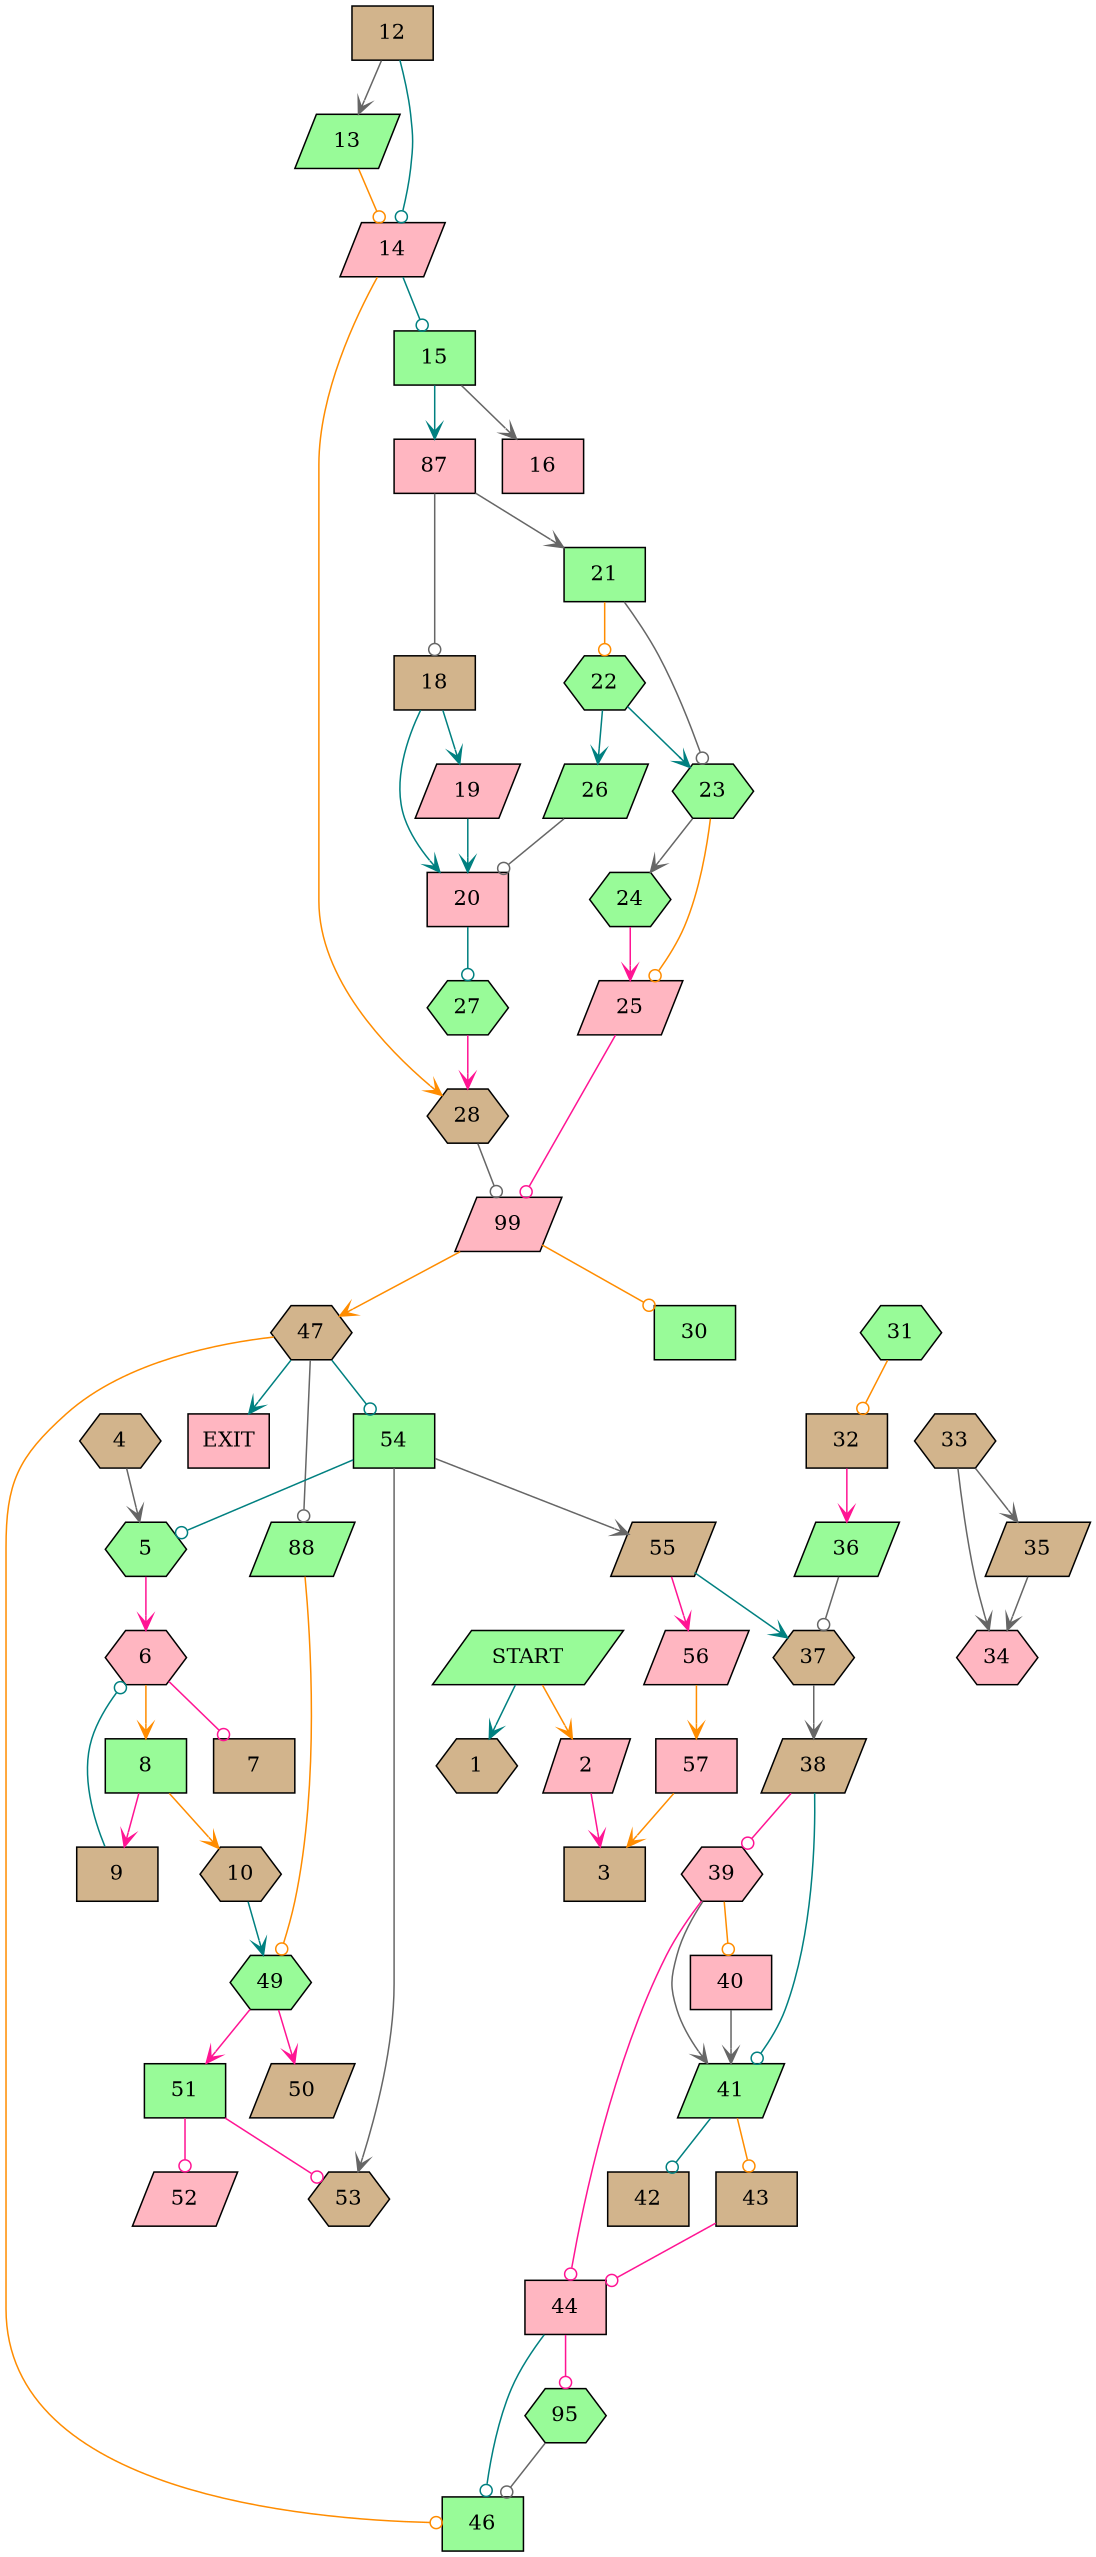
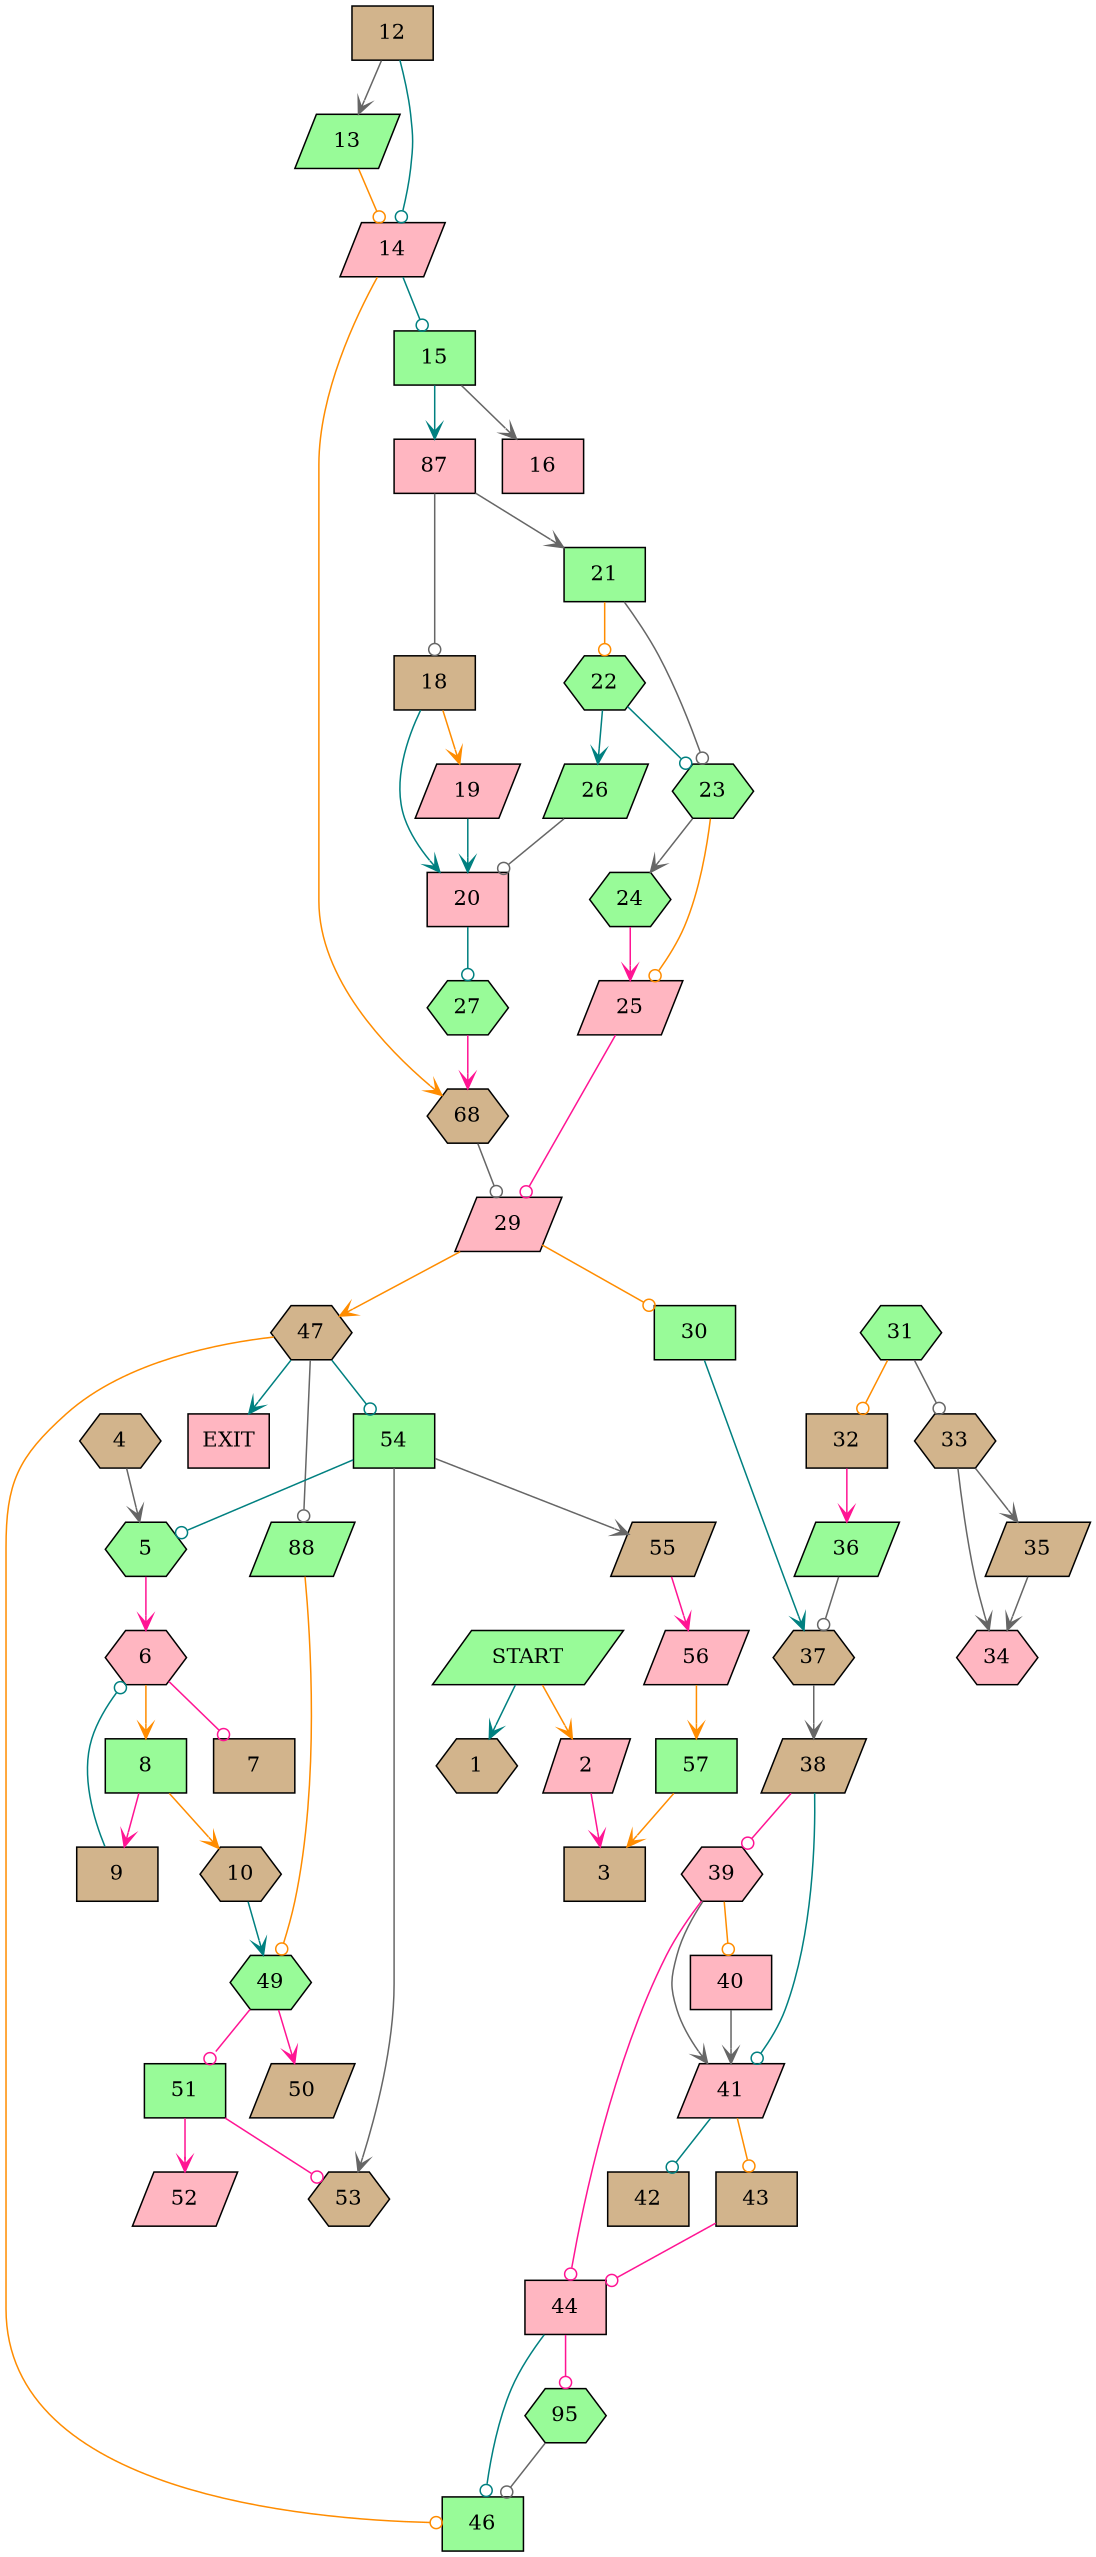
(449, 730) -> (449, 730)
(654, 733) -> (654, 733)
(468, 1116) -> (468, 1116)
(508, 1224) -> (508, 1224)
none -> (925, 1382)
(735, 1601) -> (751, 1488)
(696, 1766) -> (696, 1766)
(233, 2031) -> (233, 2031)
(731, 2091) -> (731, 2091)
(185, 2139) -> (185, 2139)
